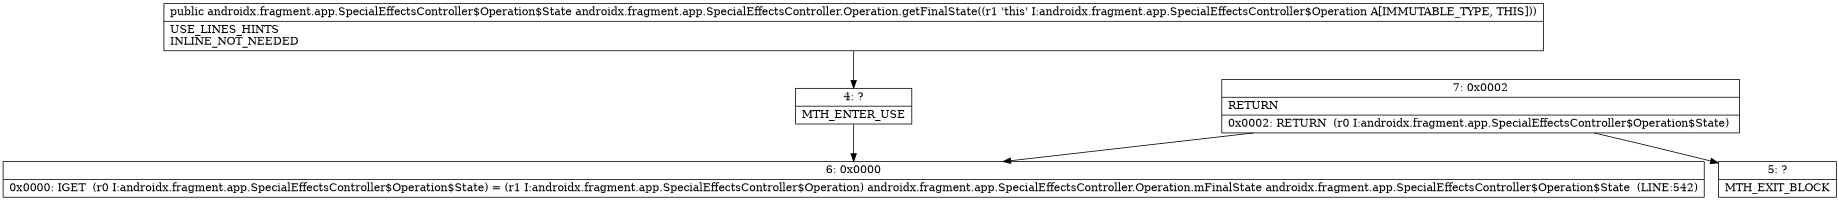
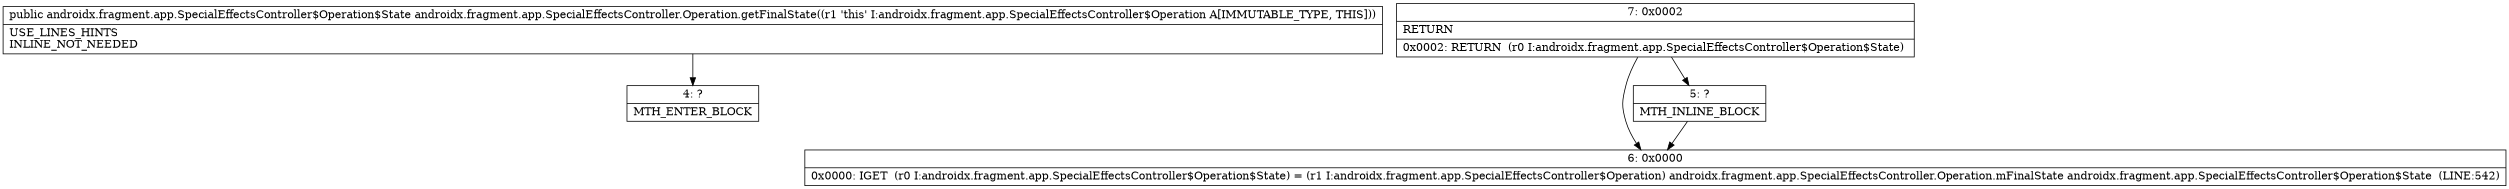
(854, 115) -> (693, 112)
(854, 139) -> (1680, 132)
(1777, 188) -> (1700, 112)
